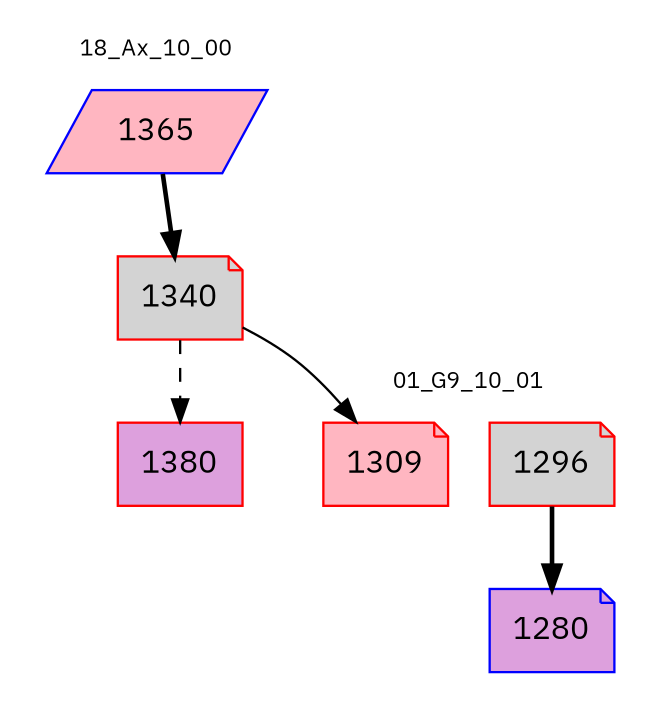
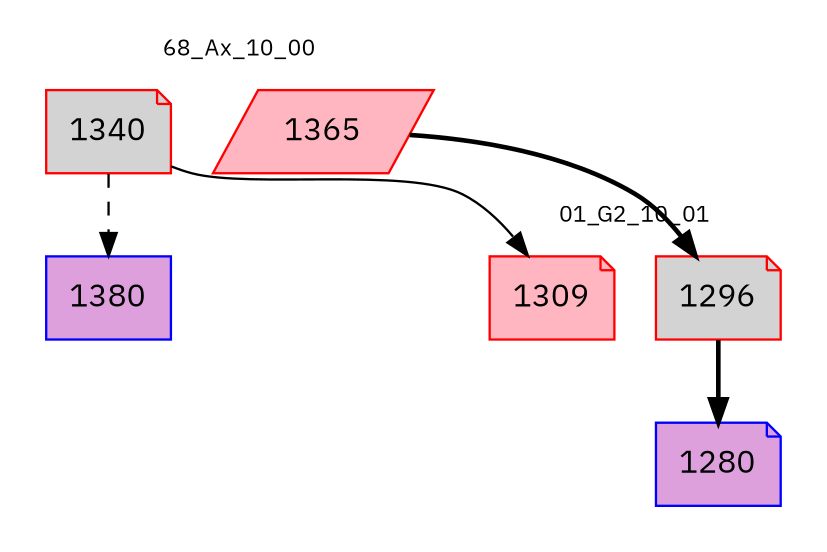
(157, 50) -> (240, 50)
(157, 132) -> (323, 132)
(167, 203) -> (557, 160)
(469, 382) -> (635, 216)
(180, 464) -> (109, 298)
